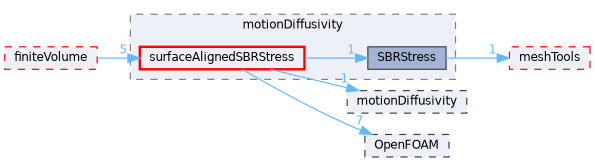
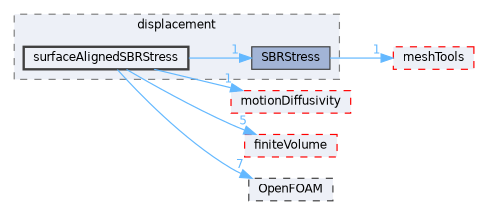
(293, 25) -> (177, 25)
(113, 58) -> (185, 102)
(222, 58) -> (106, 58)
(407, 102) -> (291, 102)
